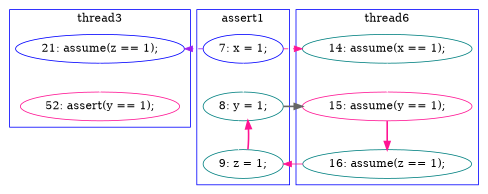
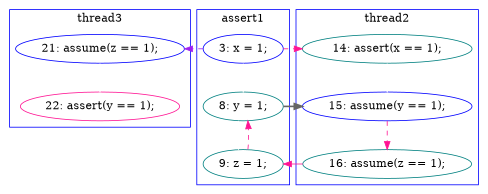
(387, 19) -> (387, 19)
(243, 49) -> (243, 49)
(387, 49) -> (387, 49)
(100, 106) -> (100, 106)
(387, 106) -> (387, 106)
(387, 131) -> (387, 131)
(249, 139) -> (249, 139)
